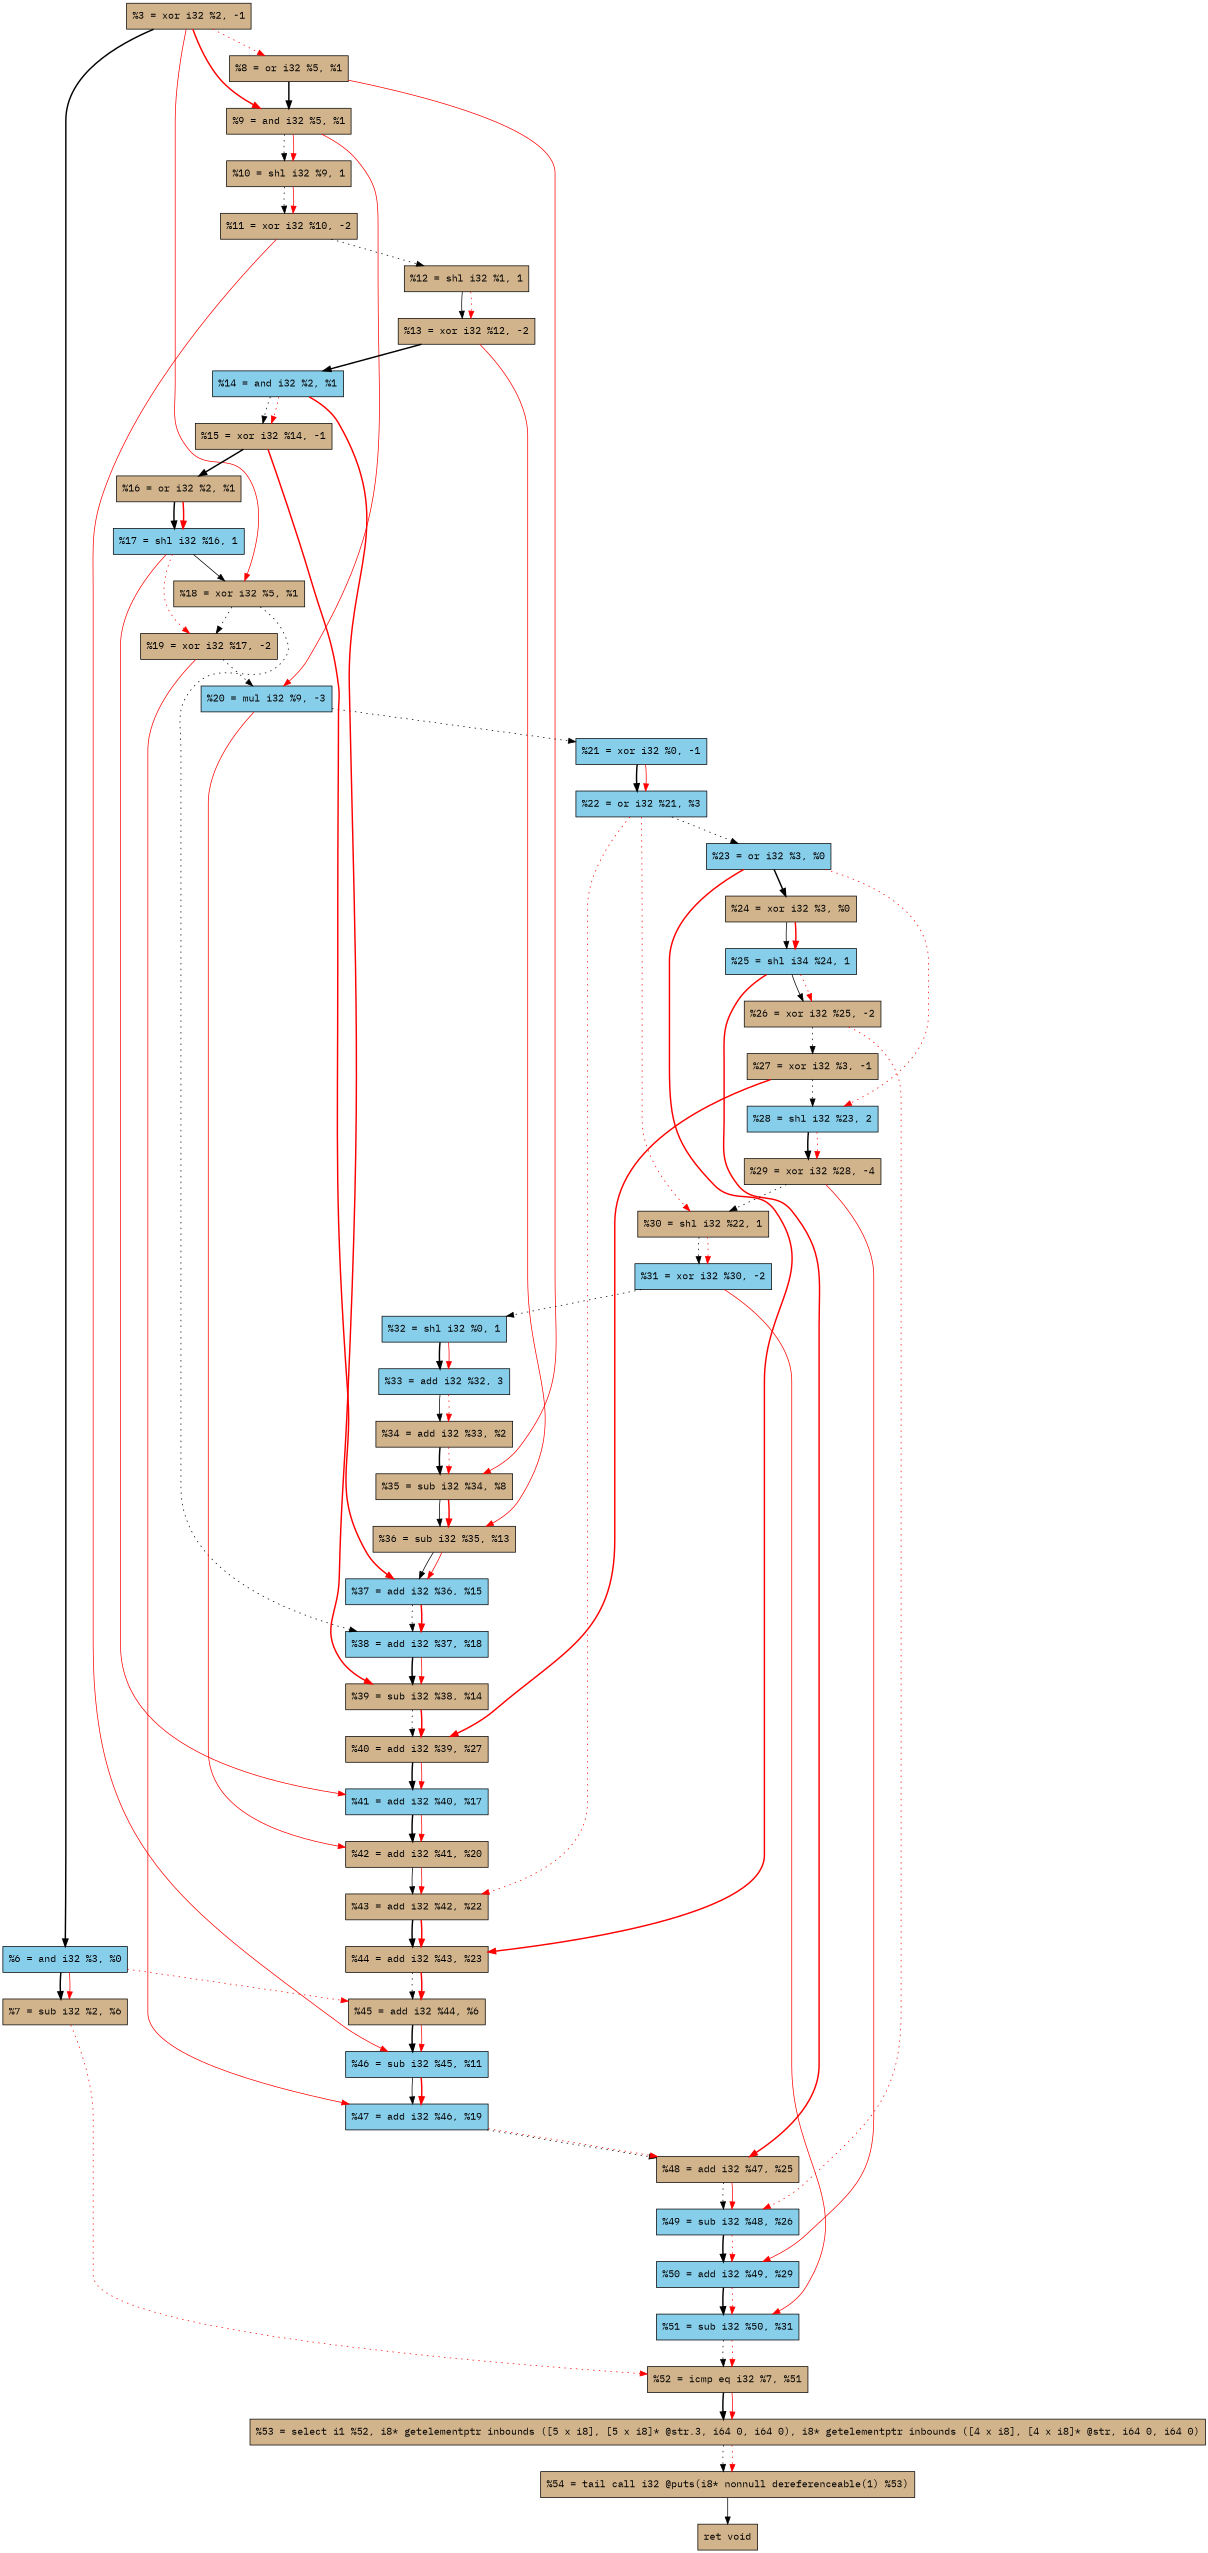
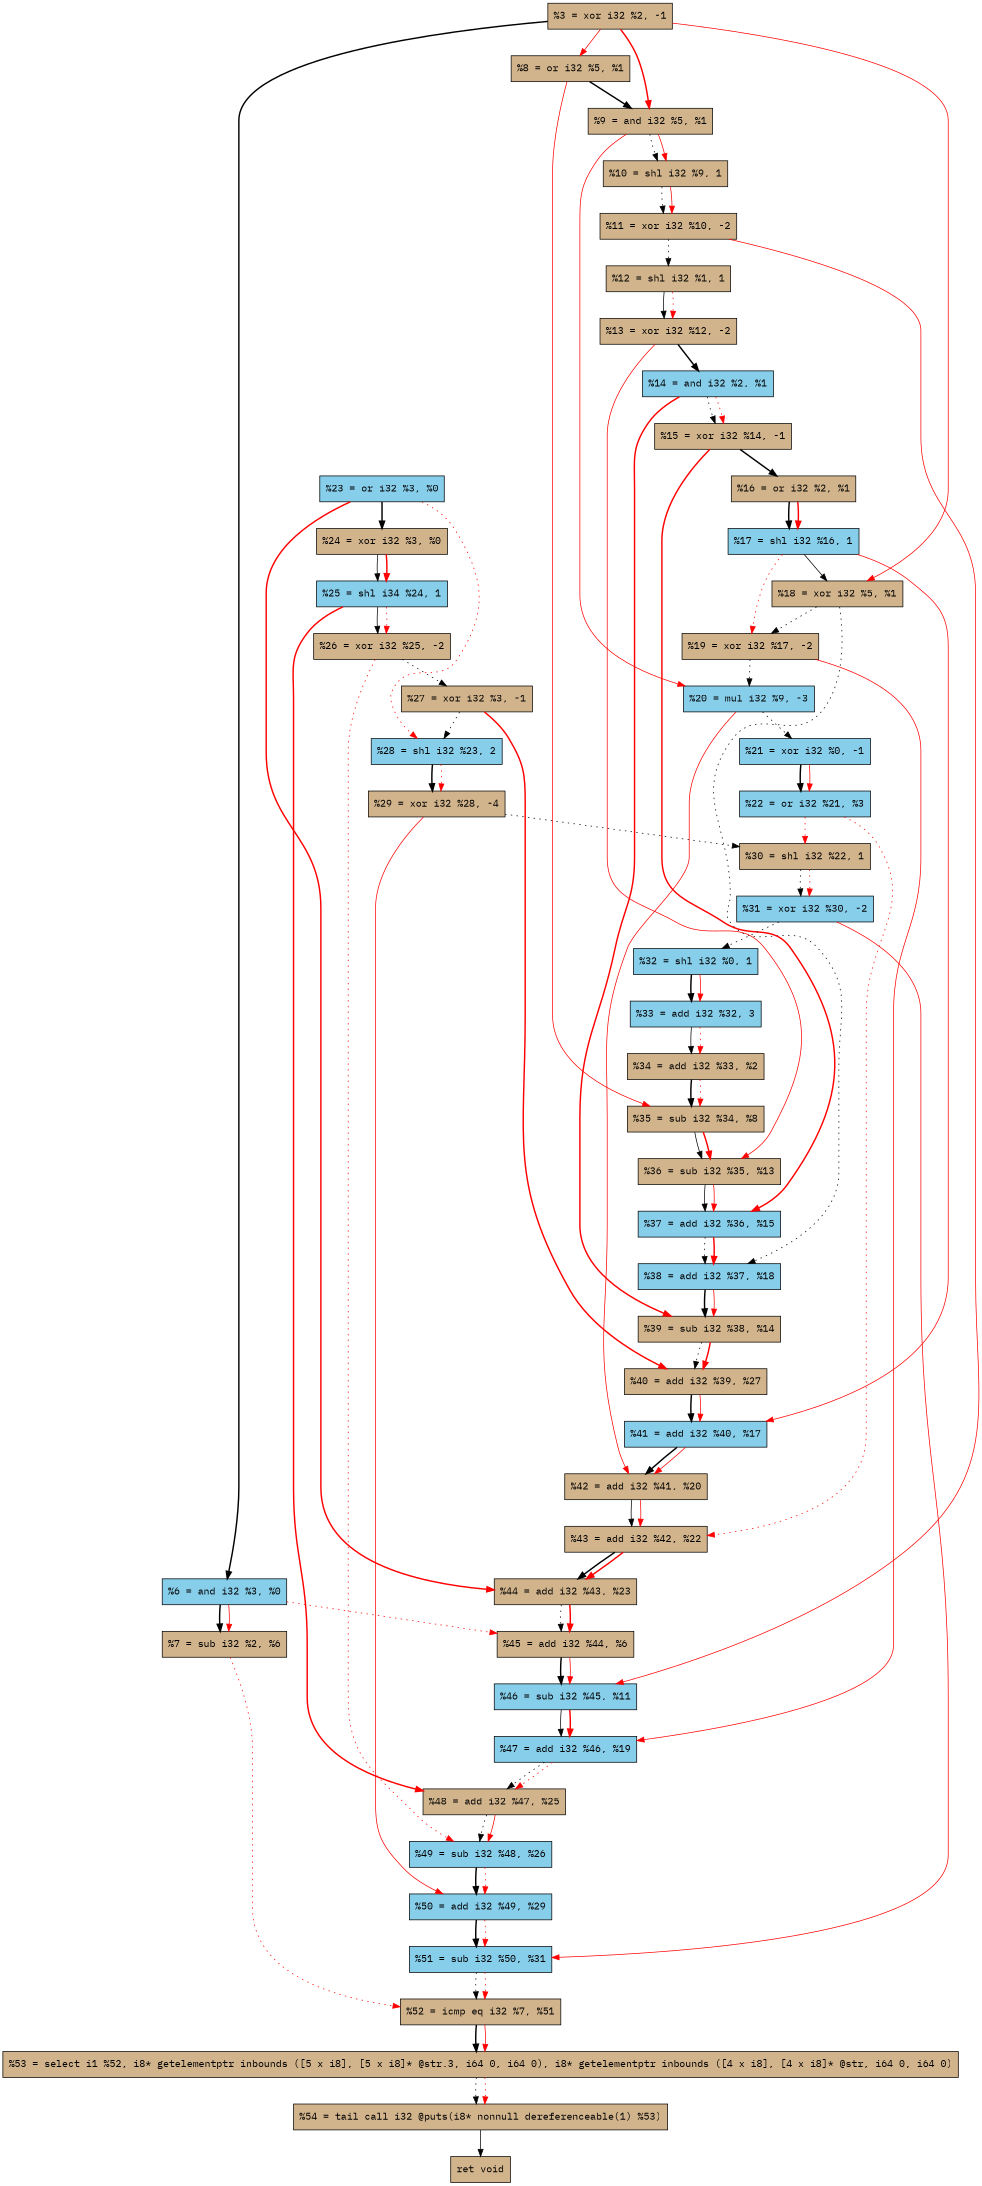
(236, 41) -> (592, 40)
(702, 829) -> none
